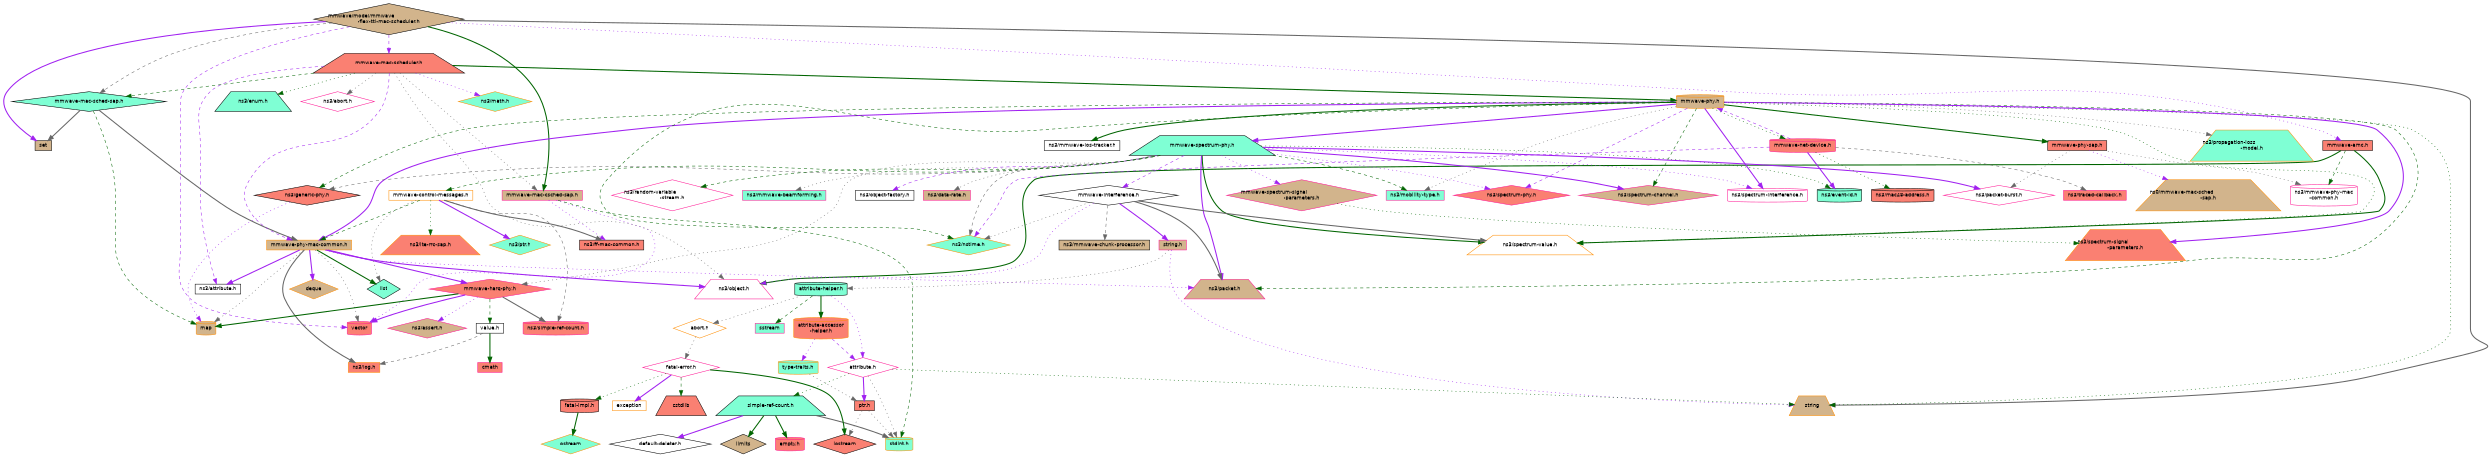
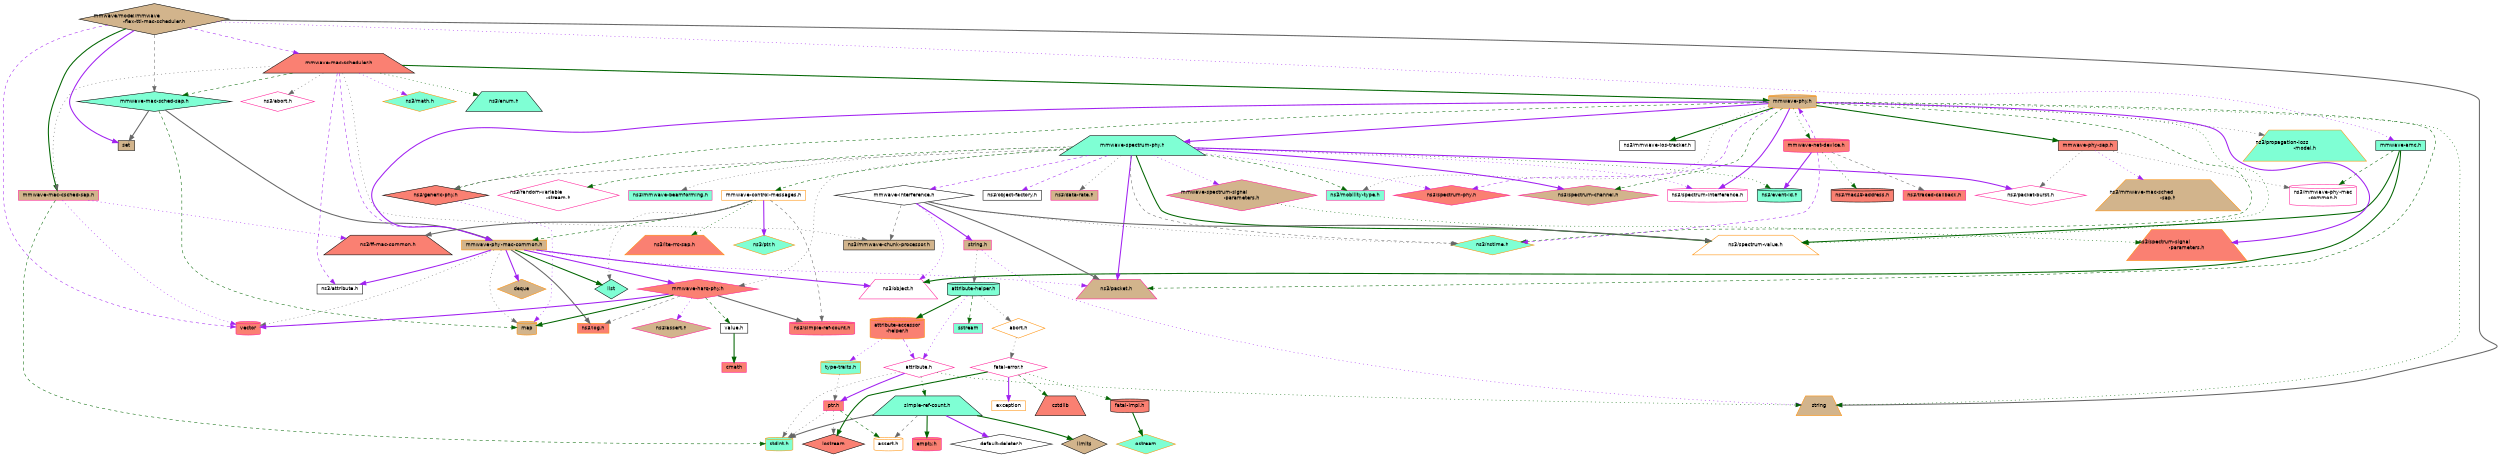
(2348, 146) -> (2401, 146)
(2208, 195) -> (2168, 195)
(528, 224) -> (485, 221)
(612, 245) -> (388, 245)
(435, 351) -> (645, 309)
(864, 406) -> (834, 406)
none -> (888, 444)
